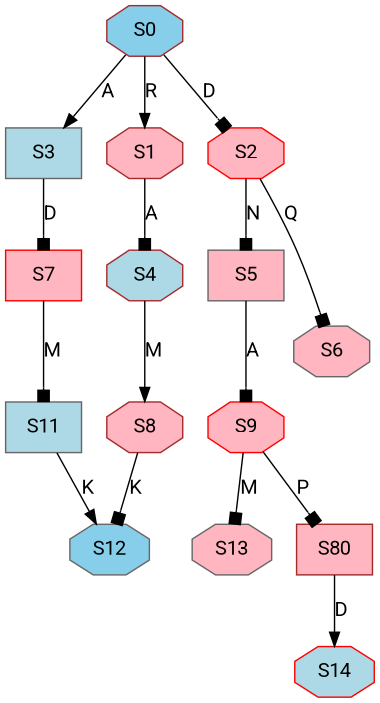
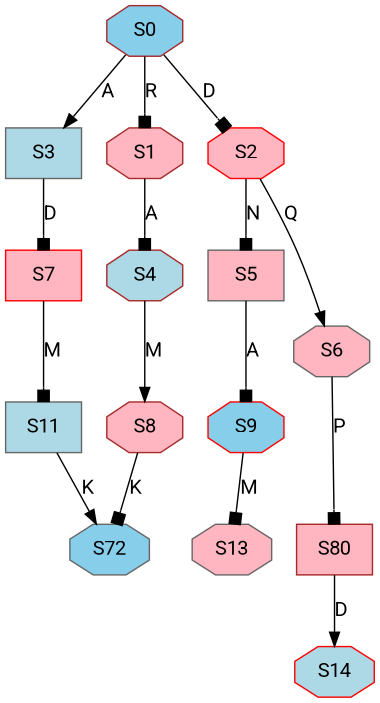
(145, 85) -> (145, 85)
(294, 244) -> (294, 244)
(246, 427) -> (246, 427)
(286, 482) -> (333, 443)
(110, 550) -> (110, 550)
